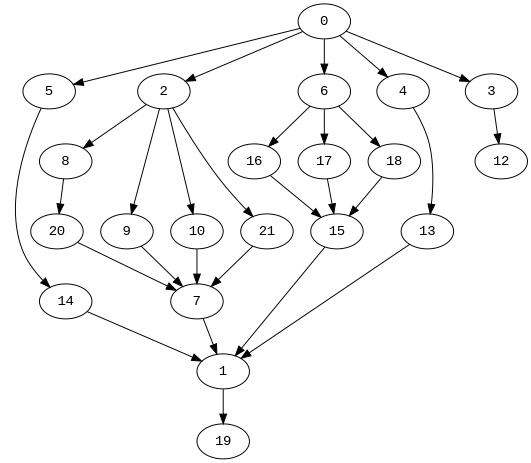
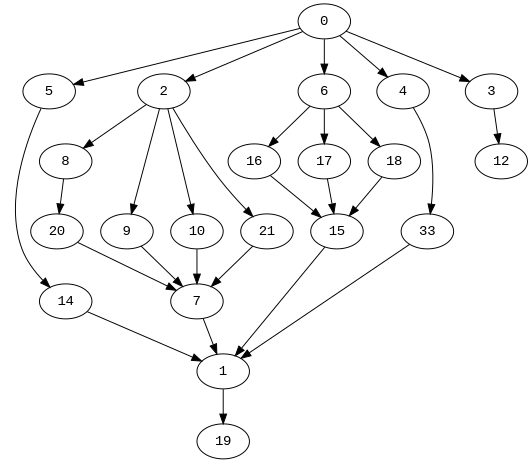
(427, 231) -> (427, 231)
